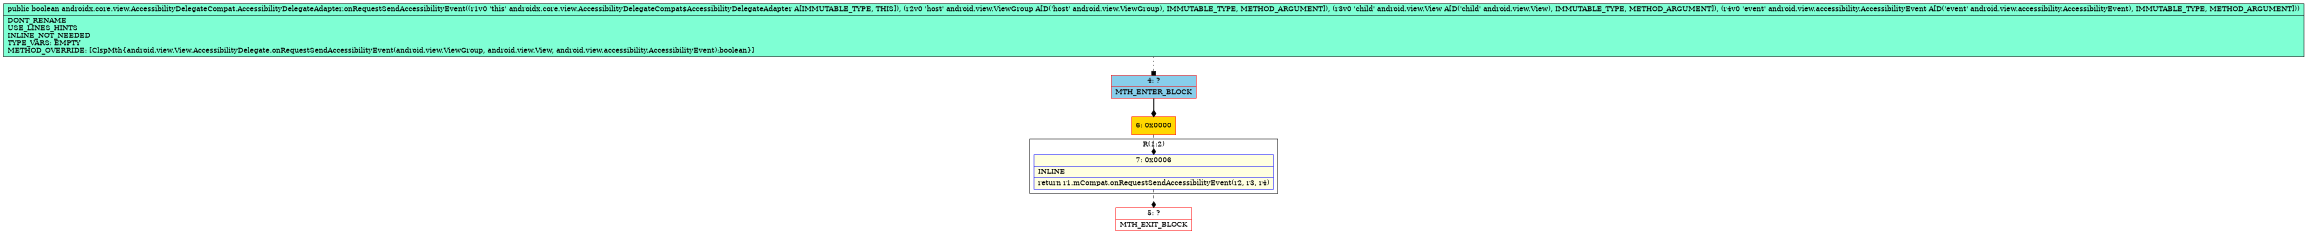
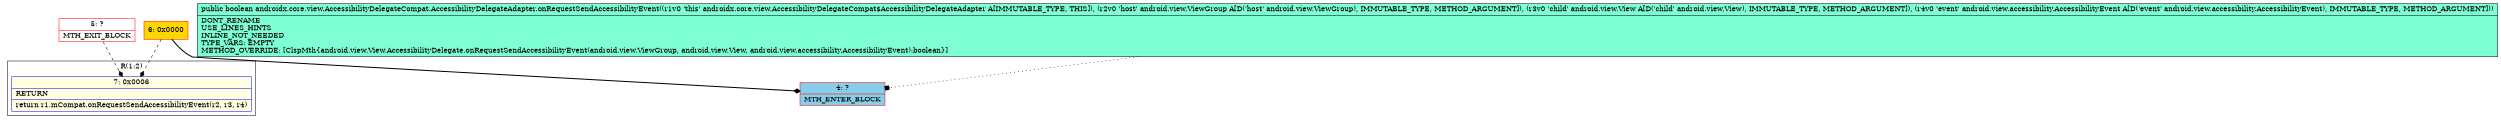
(1154, 104) -> (479, 73)
(1052, 172) -> (32, 94)
(1154, 197) -> (111, 57)
